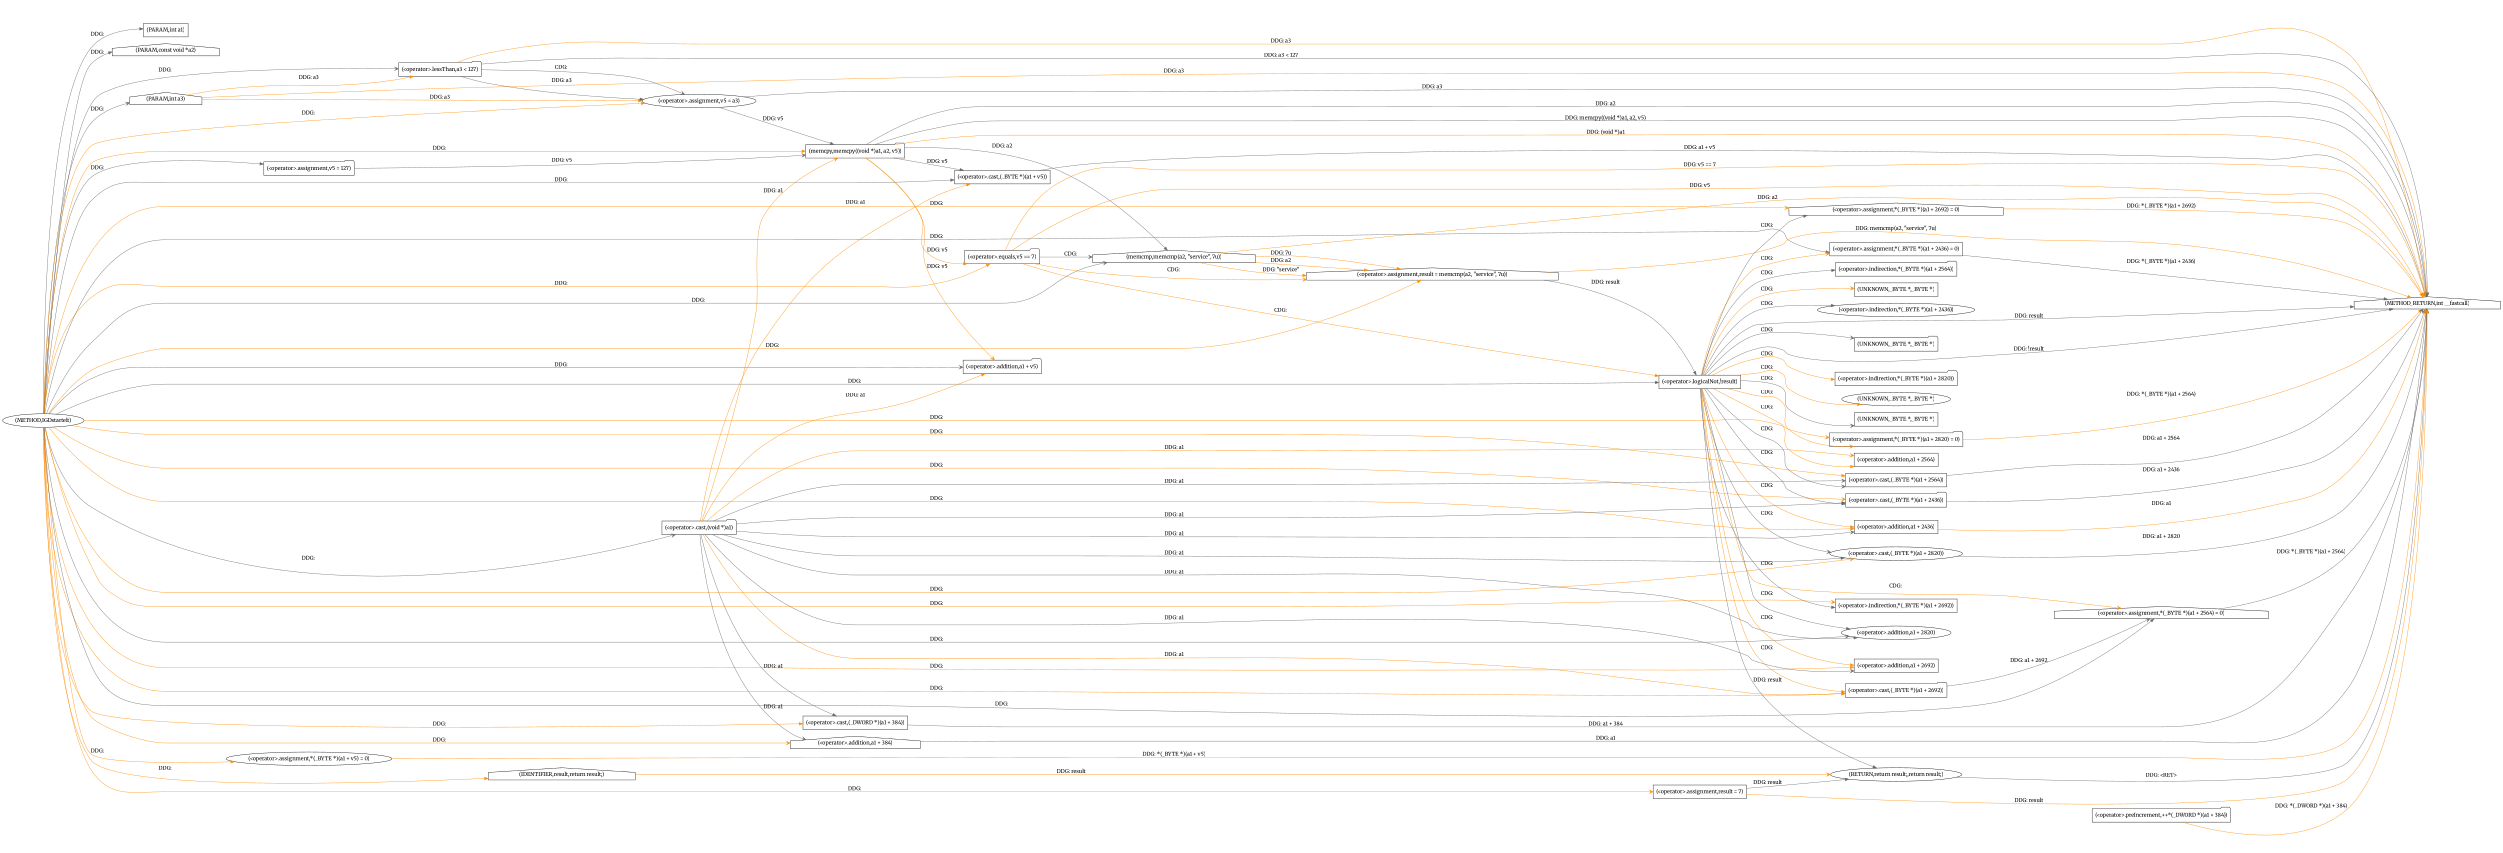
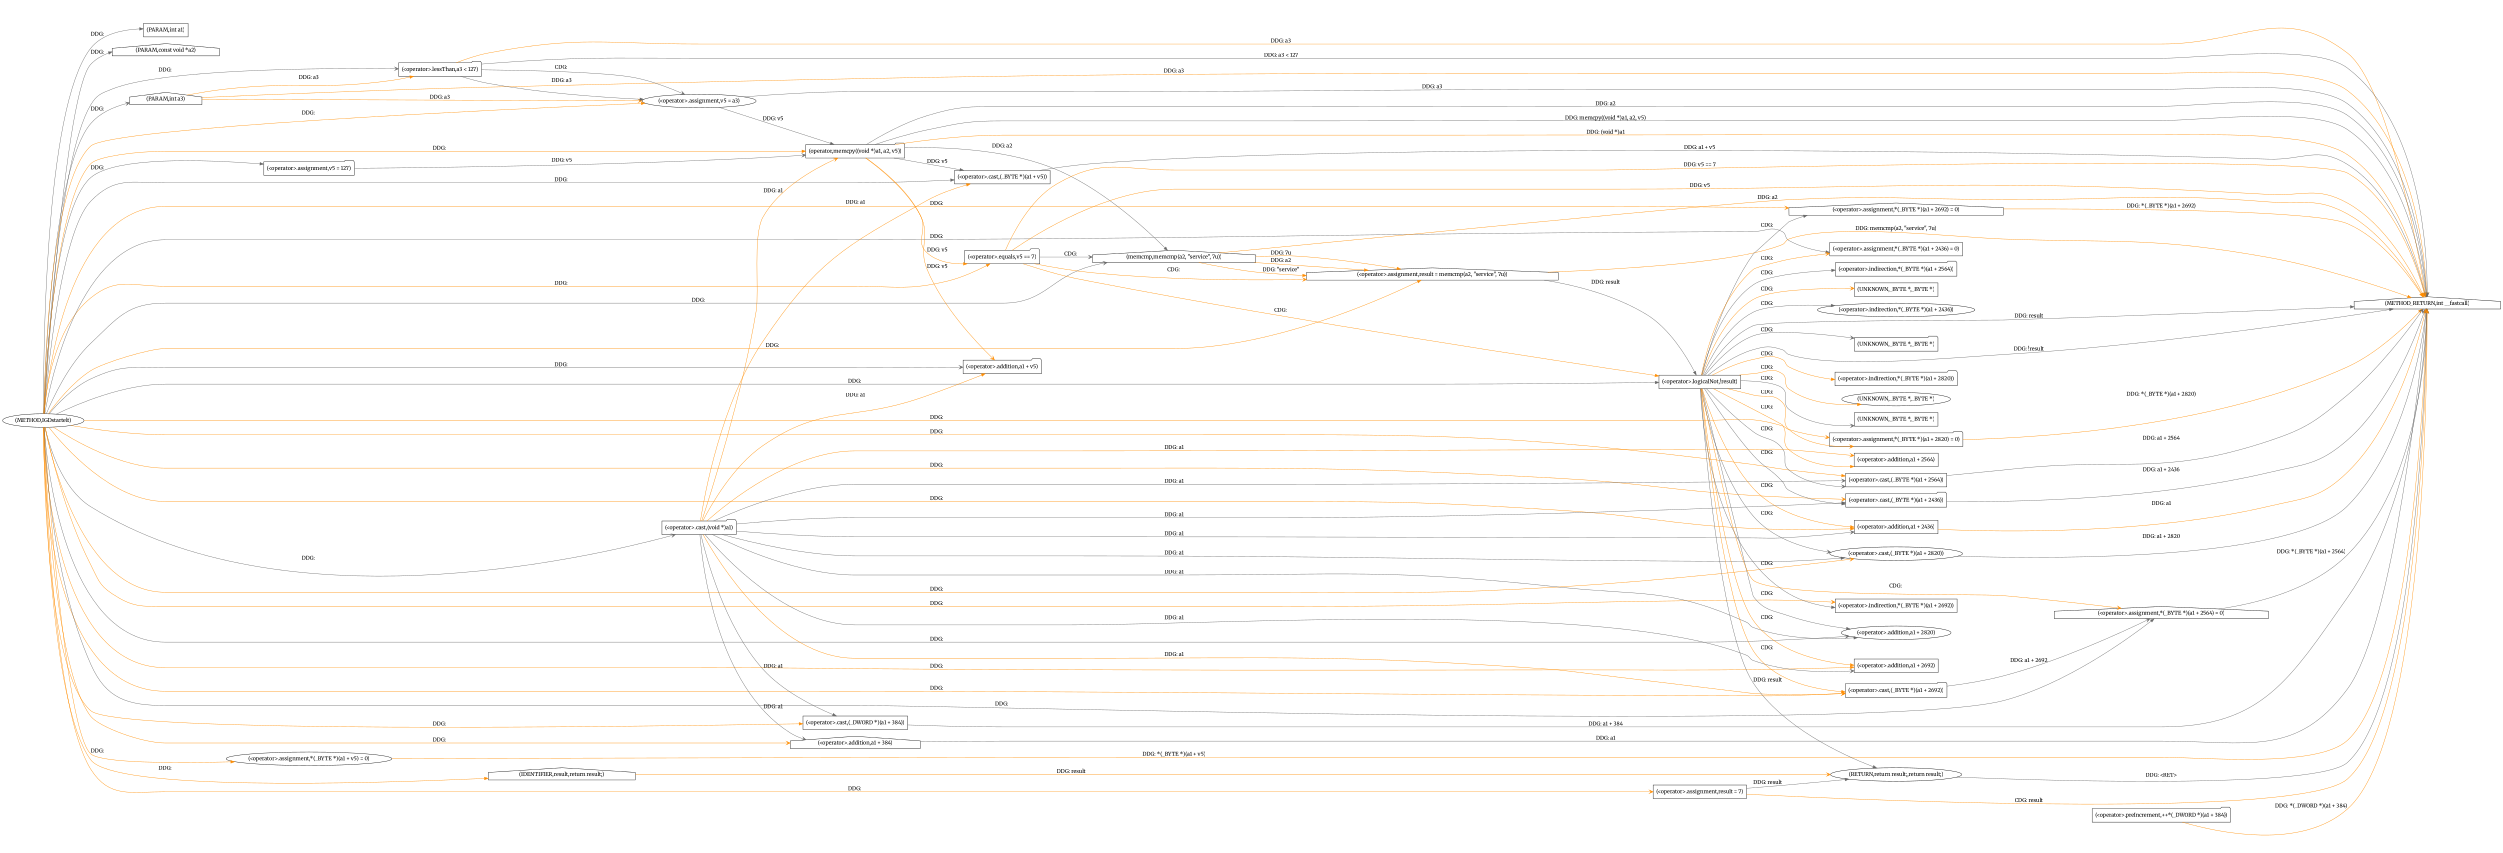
(420, 100) -> (420, 100)
(855, 151) -> (855, 151)
(2173, 277) -> none
(2161, 394) -> (2161, 394)
(1247, 658) -> (1247, 658)
(2029, 801) -> (2029, 801)
